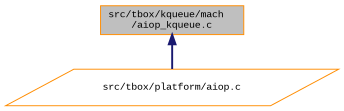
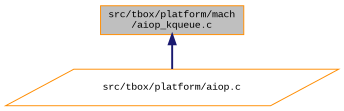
(172, 20) -> (172, 20)
